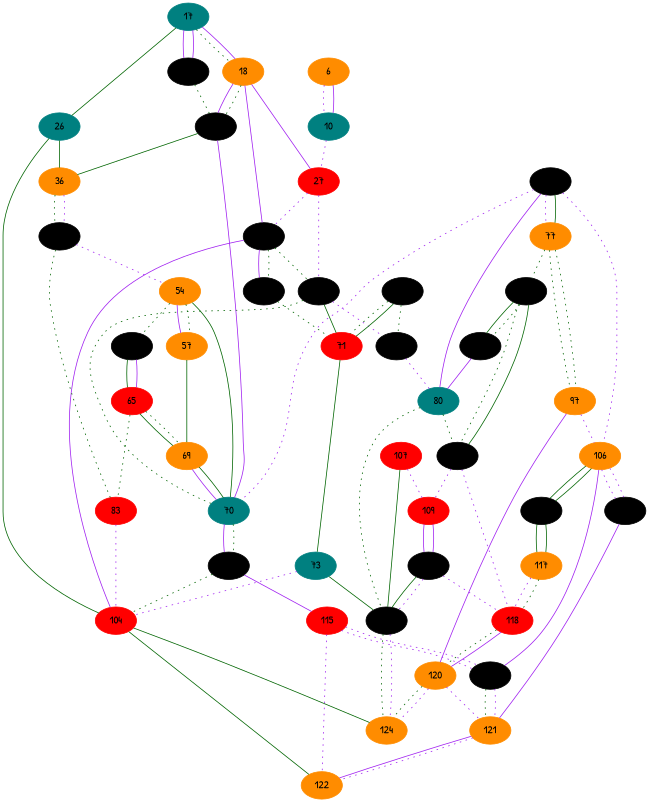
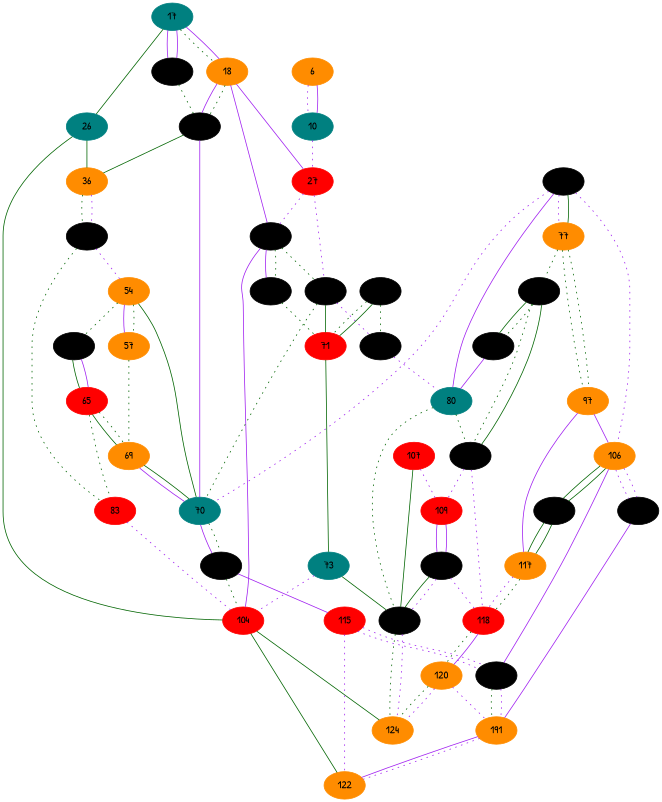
(187, 401) -> (129, 401)
(588, 429) -> (601, 428)
(495, 534) -> (535, 477)
(490, 730) -> (496, 730)
